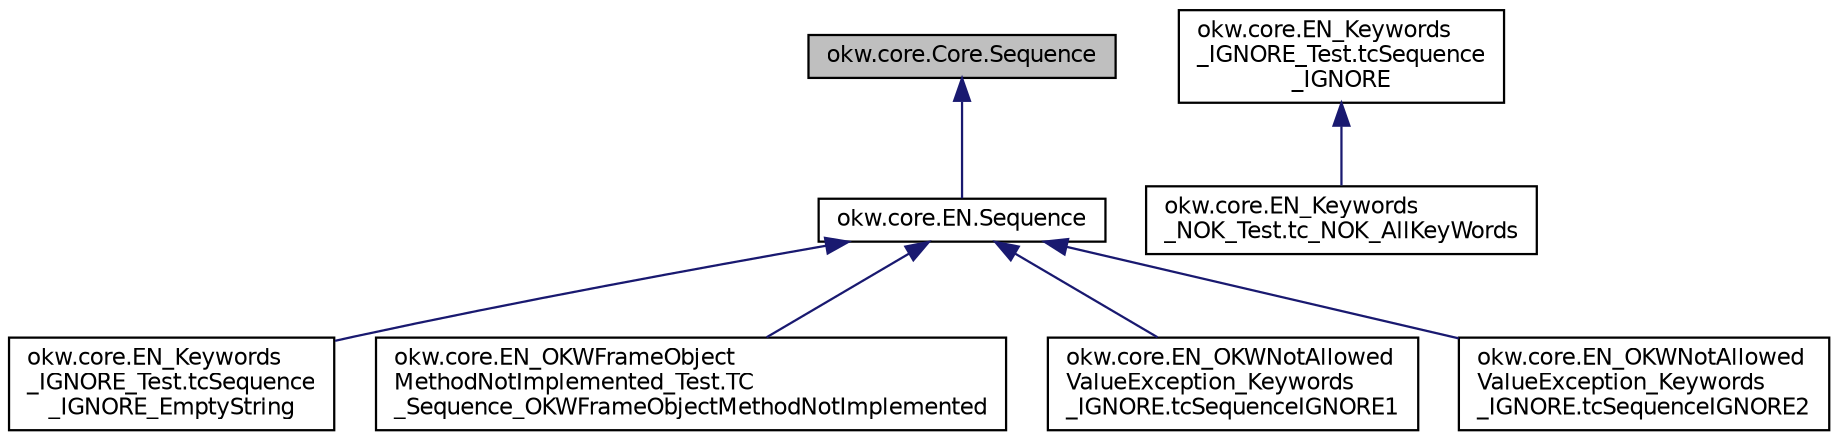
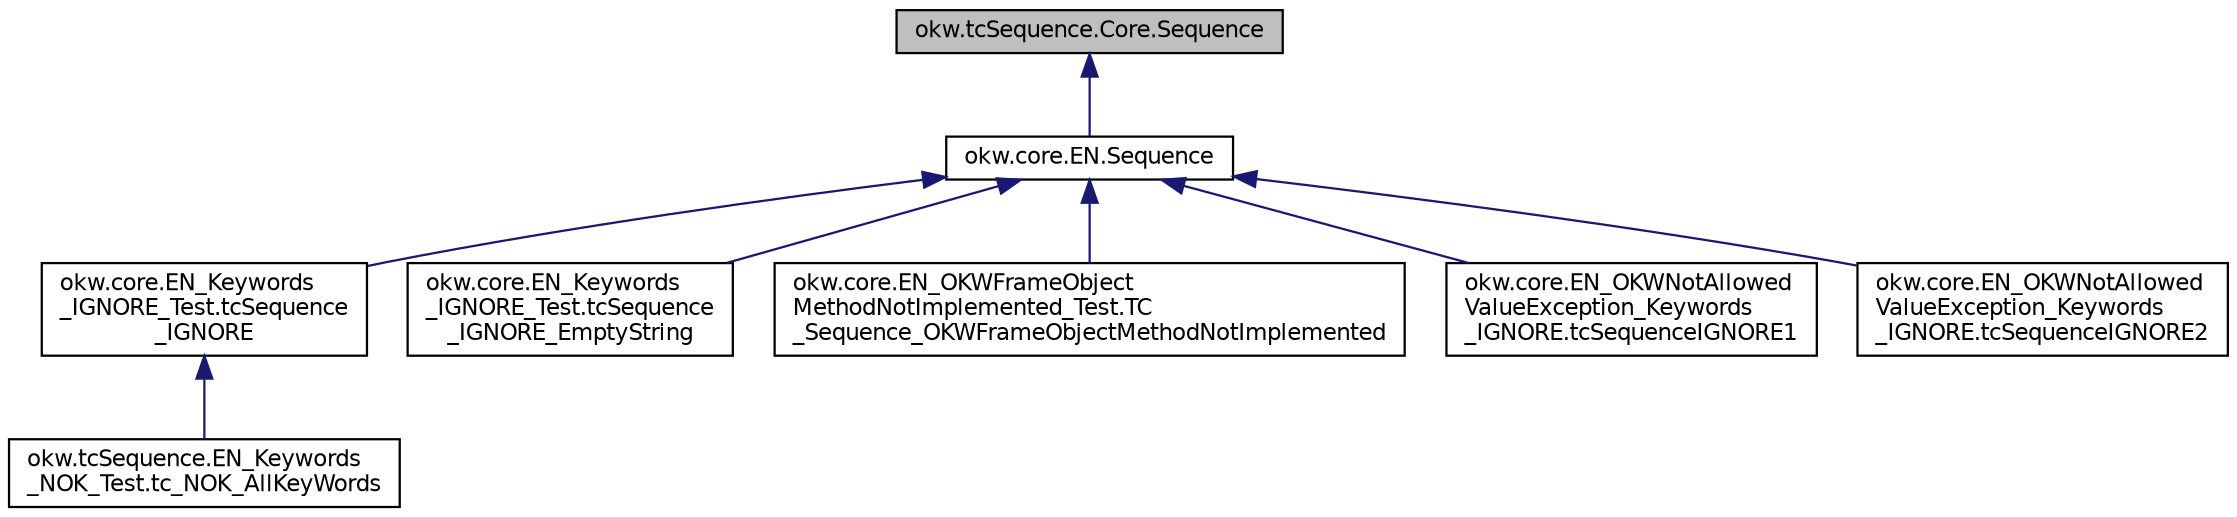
(962, 56) -> (1090, 32)
none -> (644, 218)
(1341, 220) -> (204, 473)
